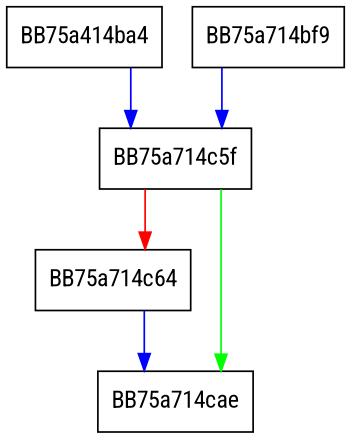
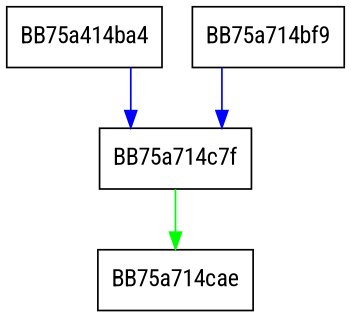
(176, 159) -> (176, 159)
(113, 280) -> none
